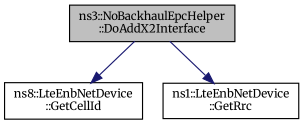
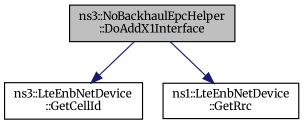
(152, 23) -> (152, 23)
(74, 101) -> (74, 101)
